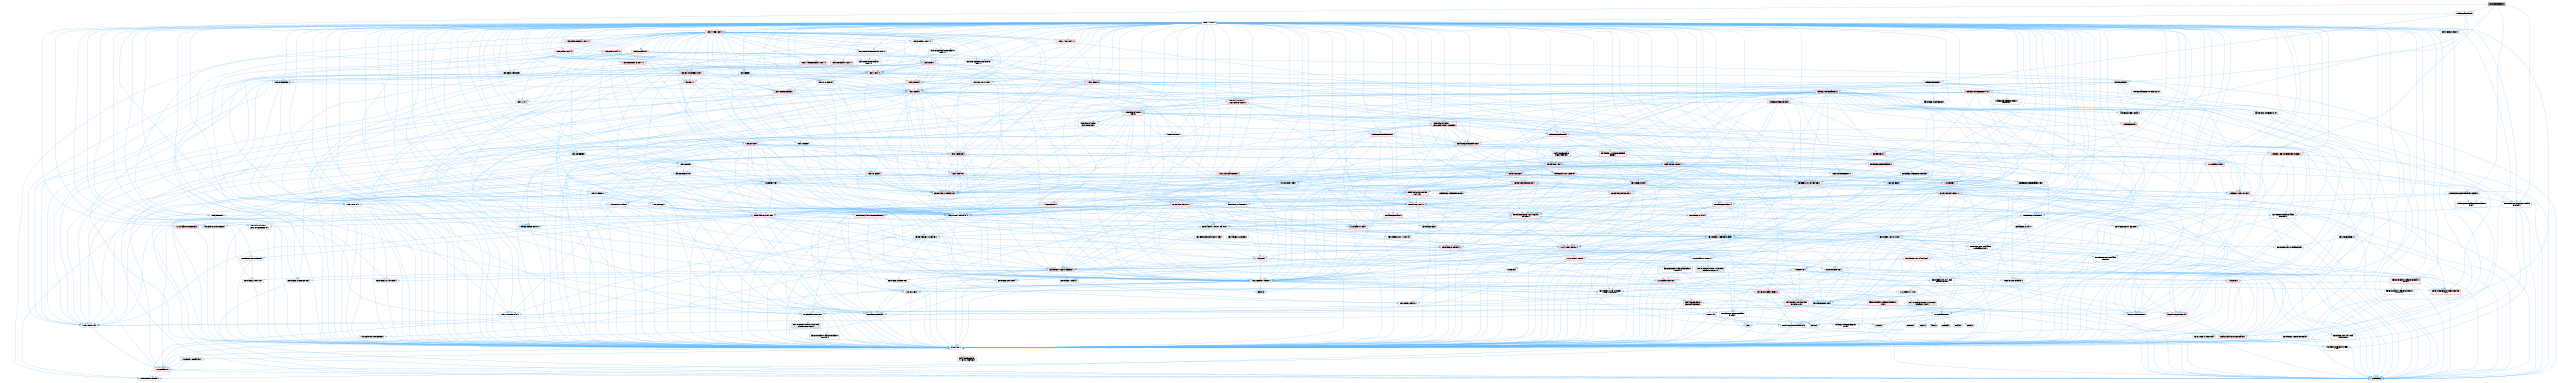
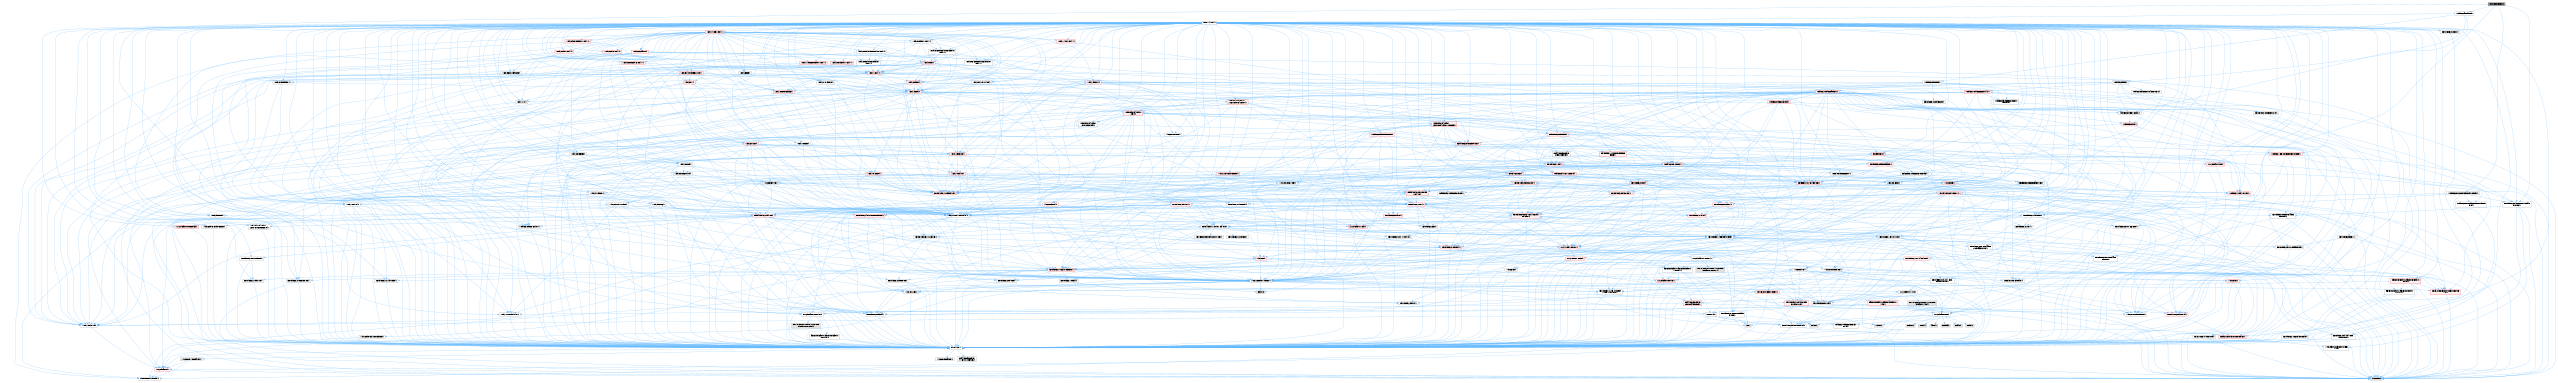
(1575, 29) -> (1515, 31)
none -> (945, 359)
